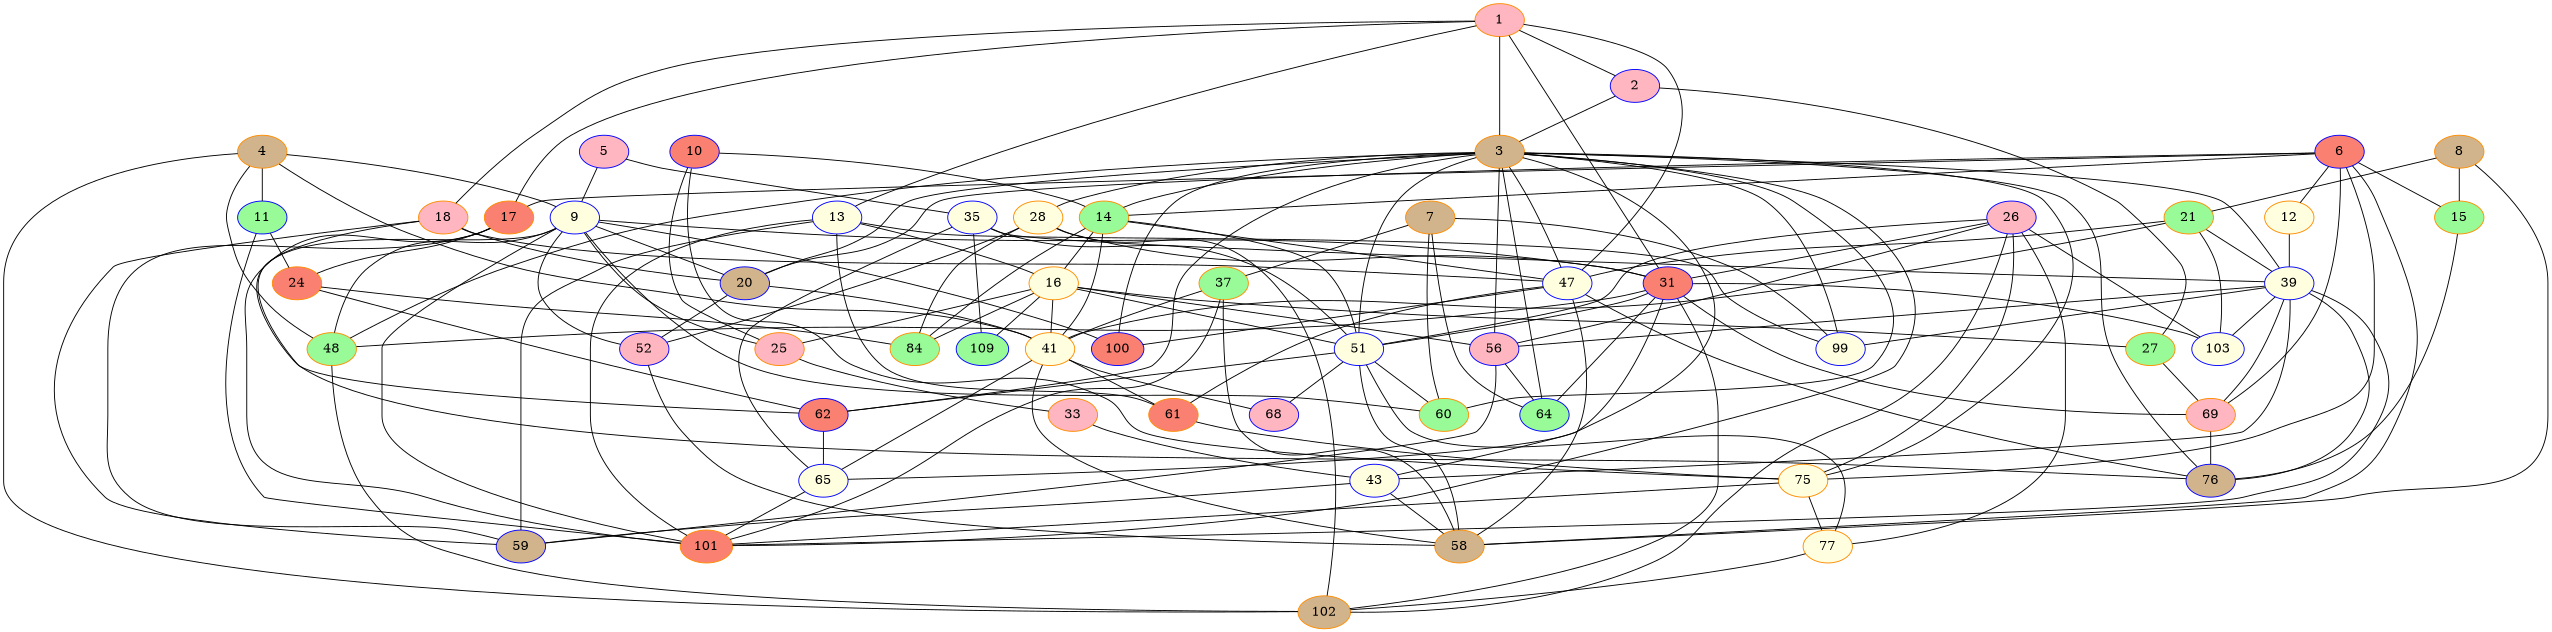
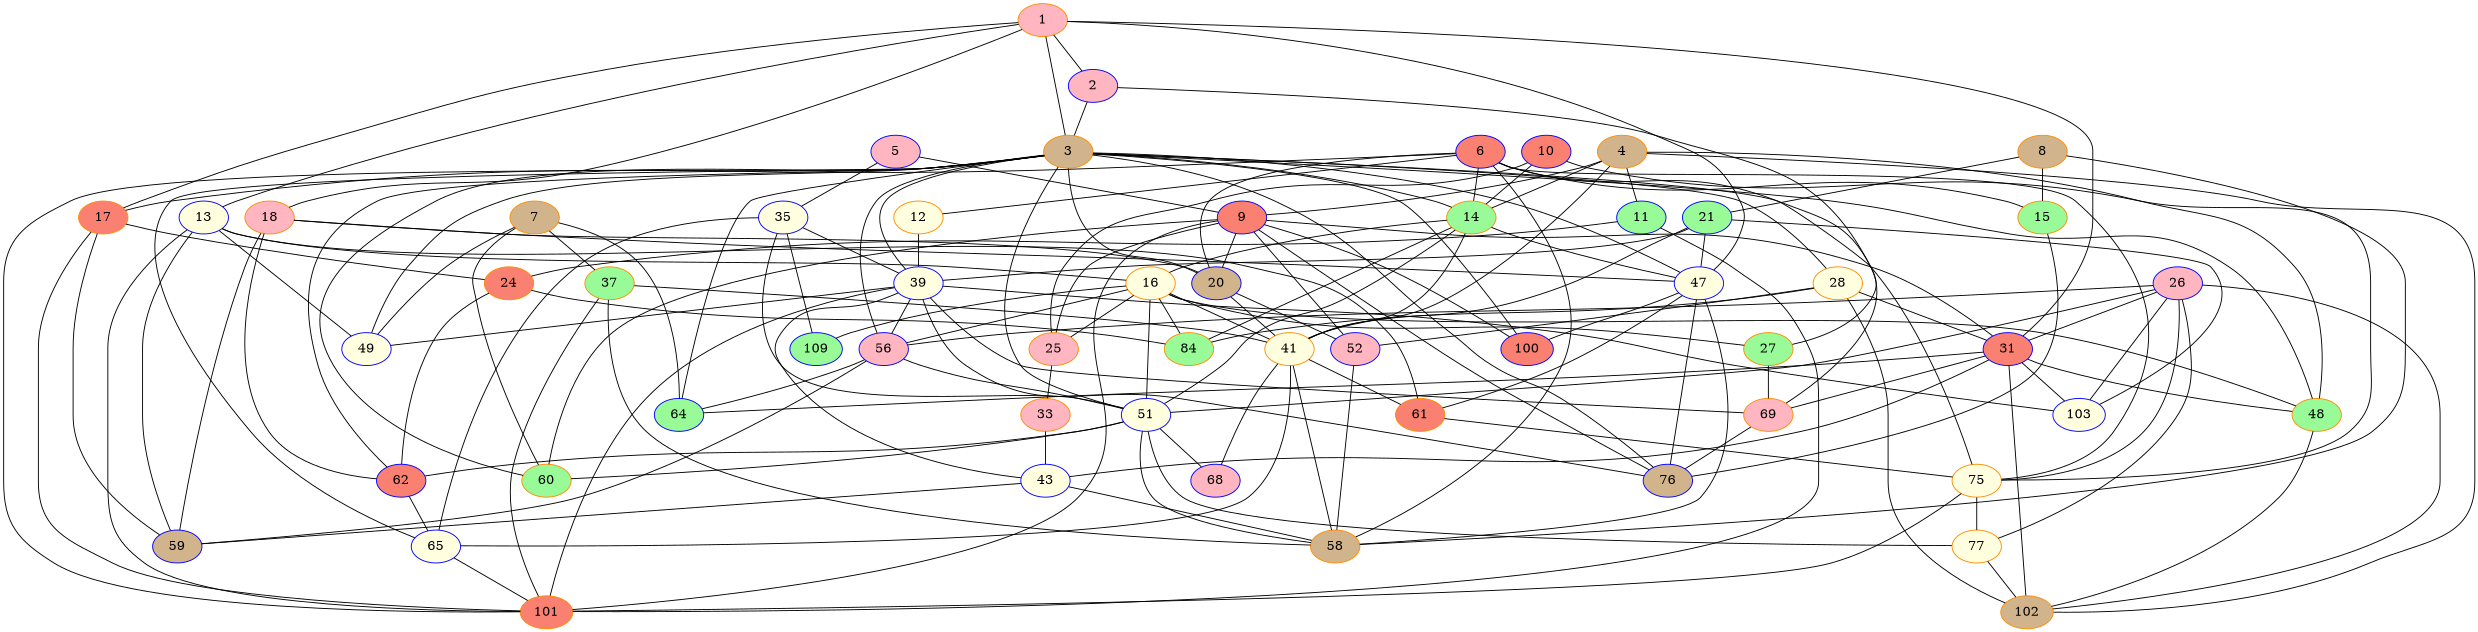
none -> (1547, 185)
(575, 218) -> (1242, 218)
(2189, 218) -> (1707, 218)
(374, 264) -> (1737, 321)
(1516, 323) -> (979, 381)
(1841, 349) -> (366, 349)
